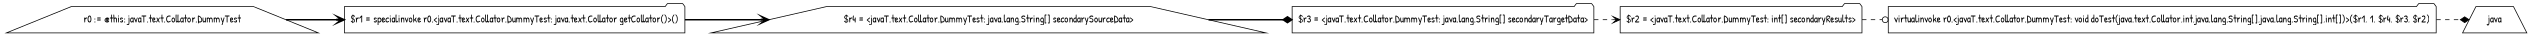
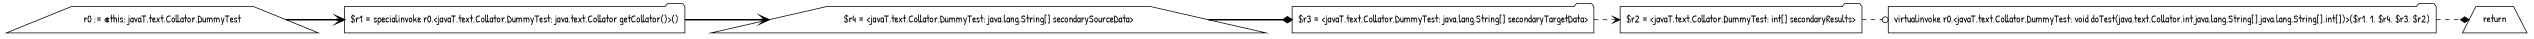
(2495, 20) -> (2495, 20)
